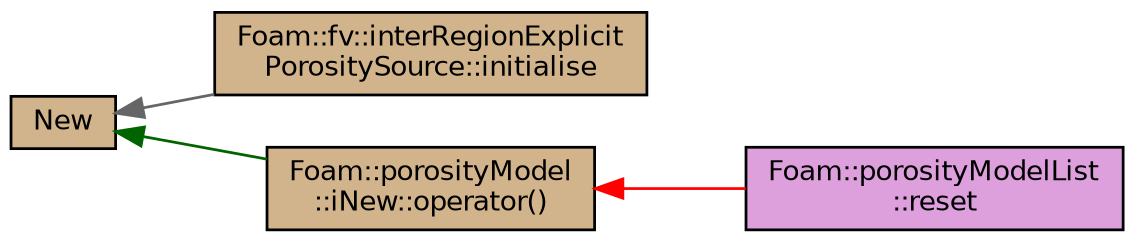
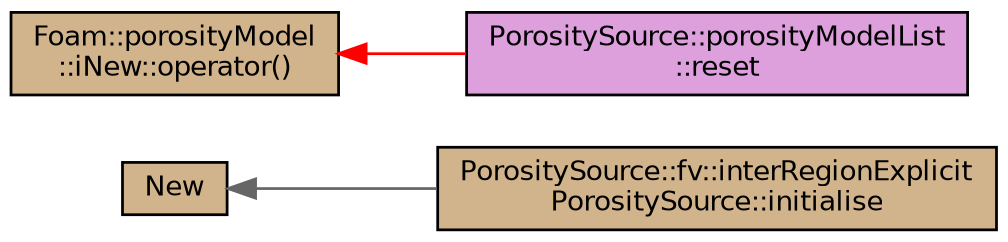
(431, 54) -> (717, 189)
(205, 148) -> none
(935, 189) -> (717, 54)
